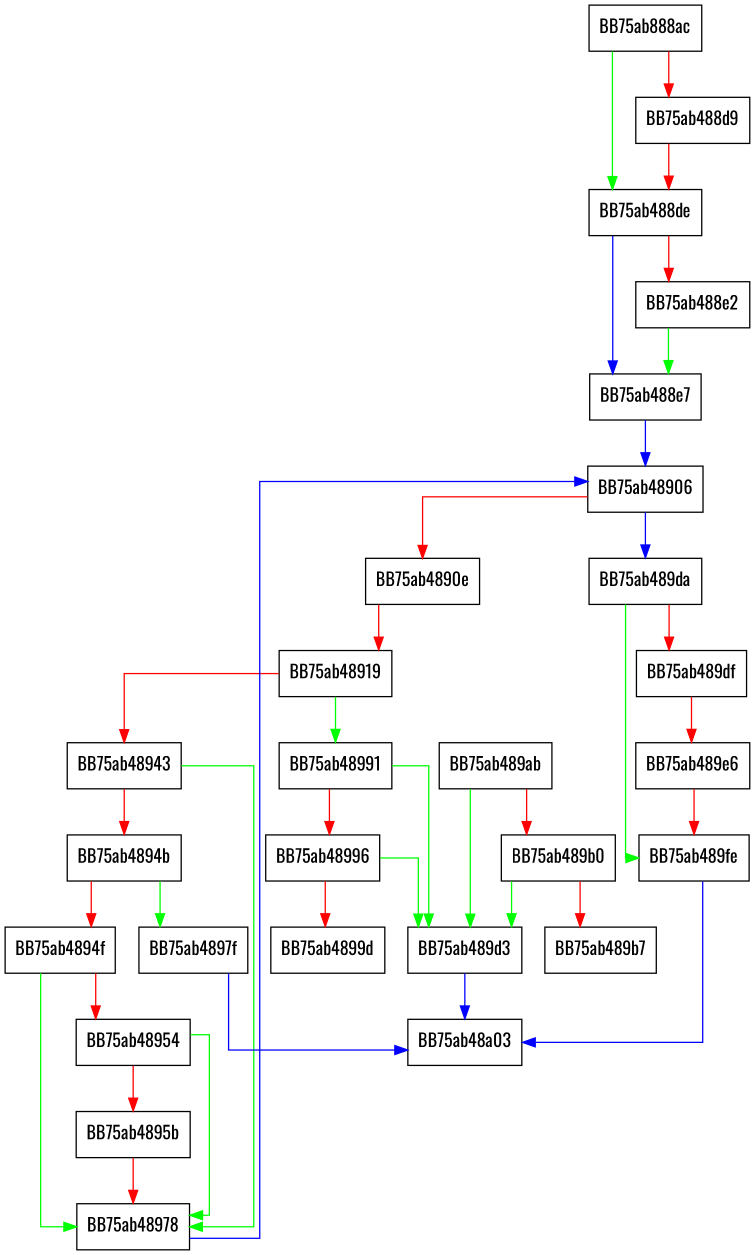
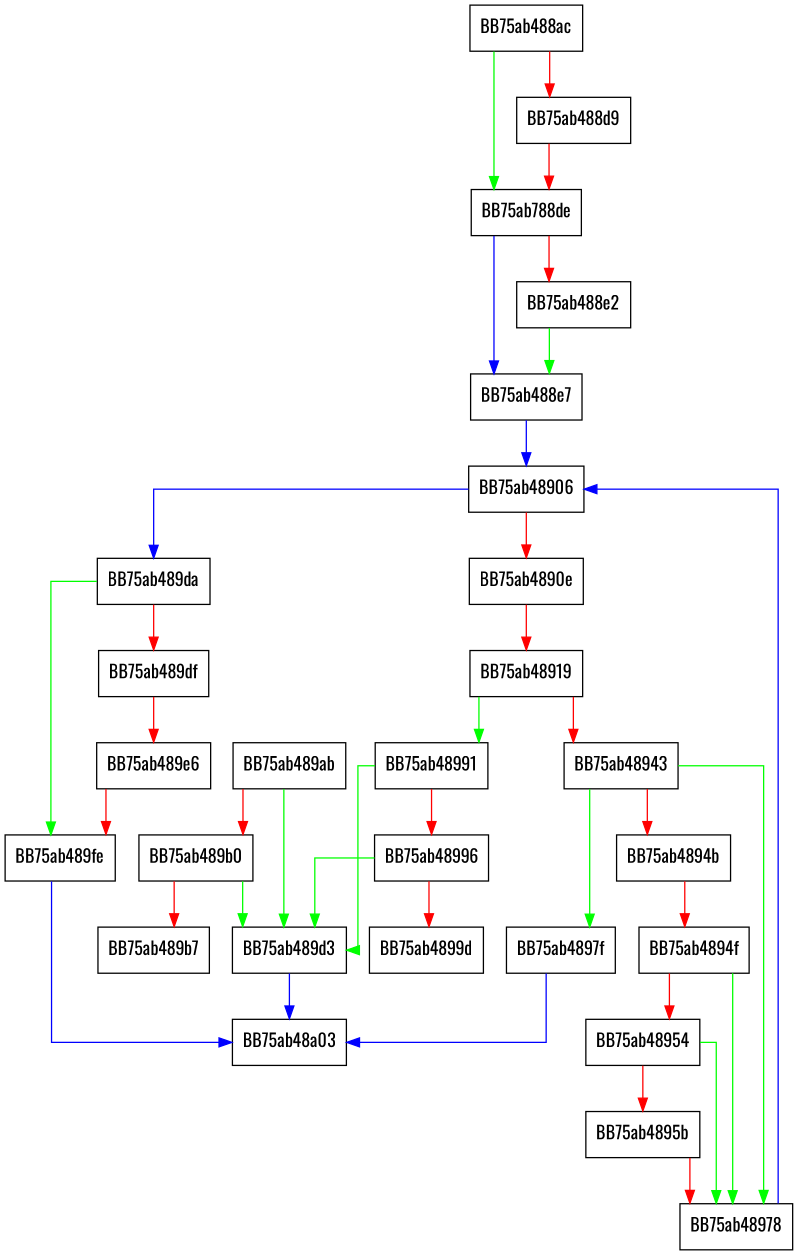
(645, 28) -> (526, 28)
(645, 213) -> (526, 213)
(160, 898) -> (590, 852)
